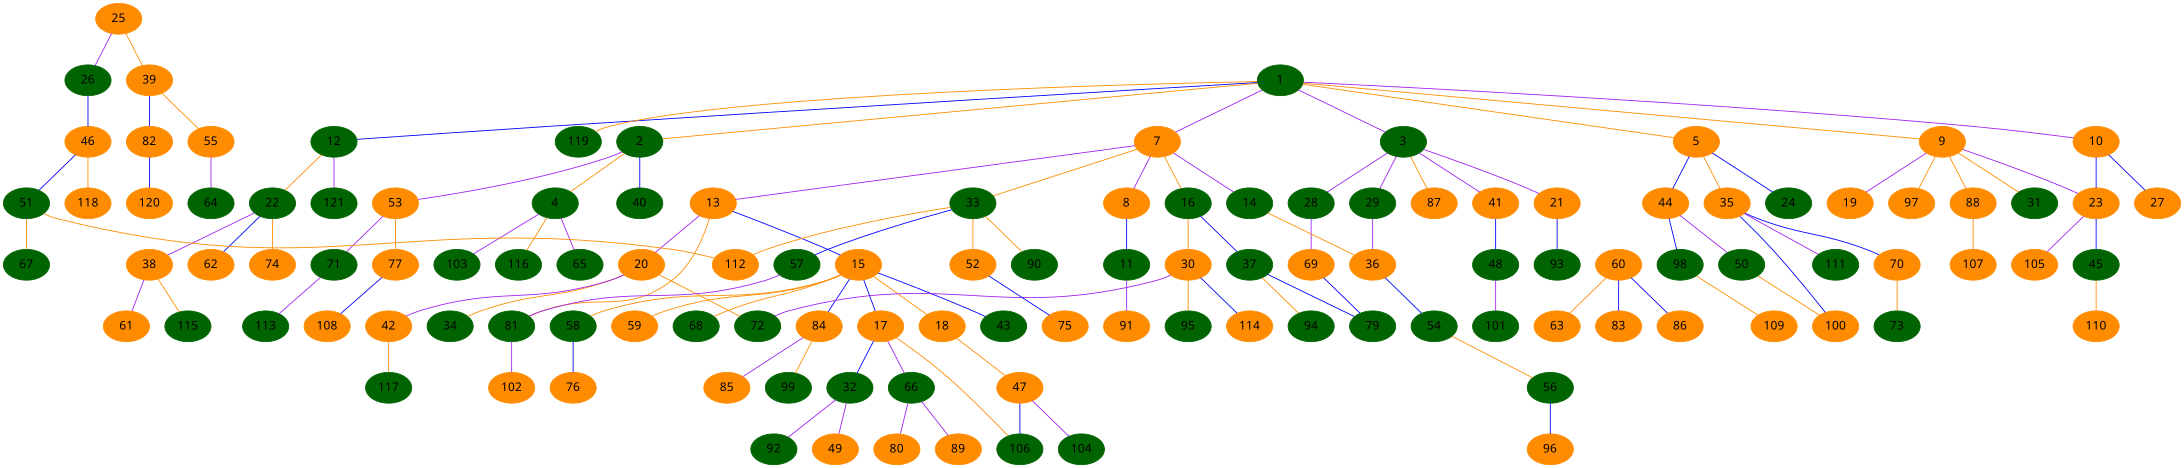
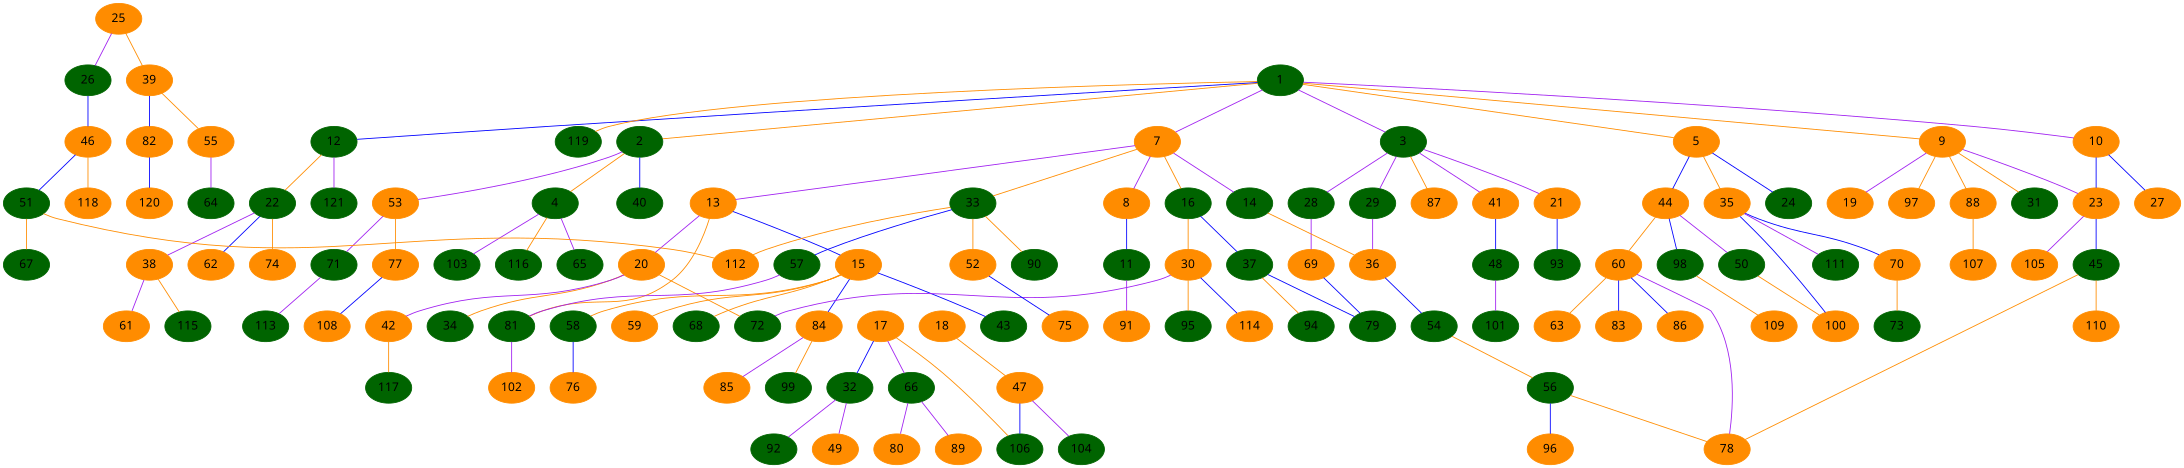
none -> (1642, 234)
(868, 291) -> none
(906, 299) -> none
none -> (1727, 449)
